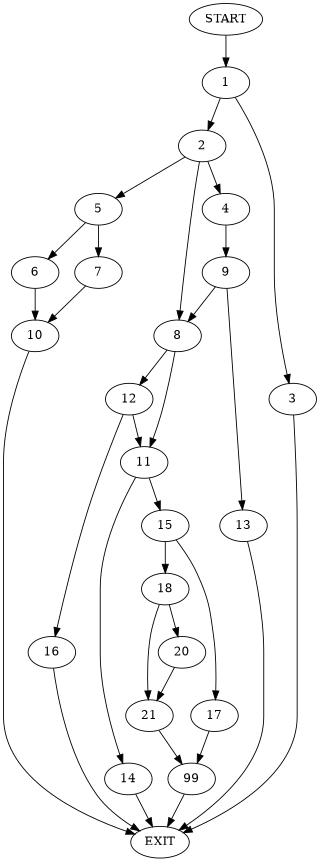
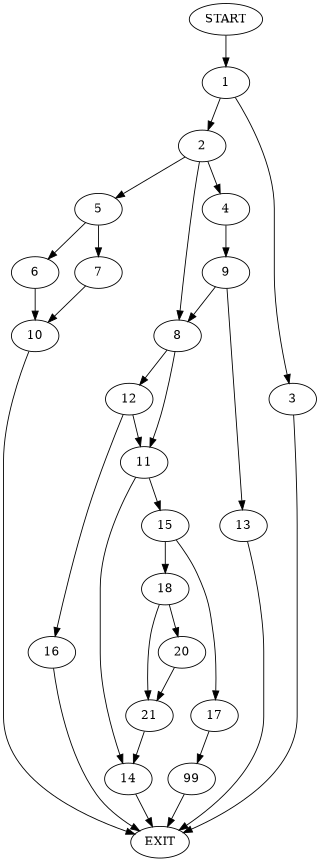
(168, 744) -> (140, 743)
